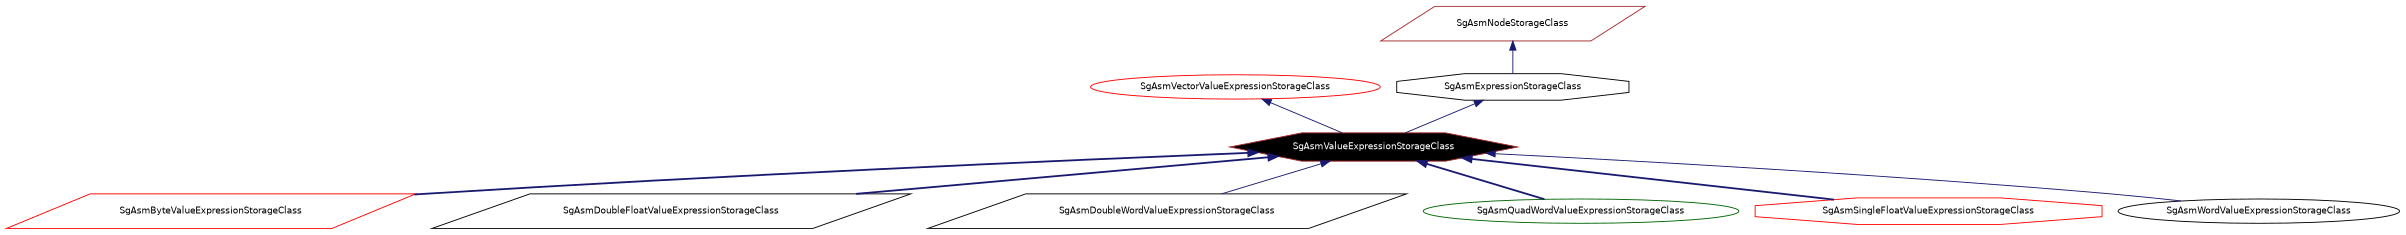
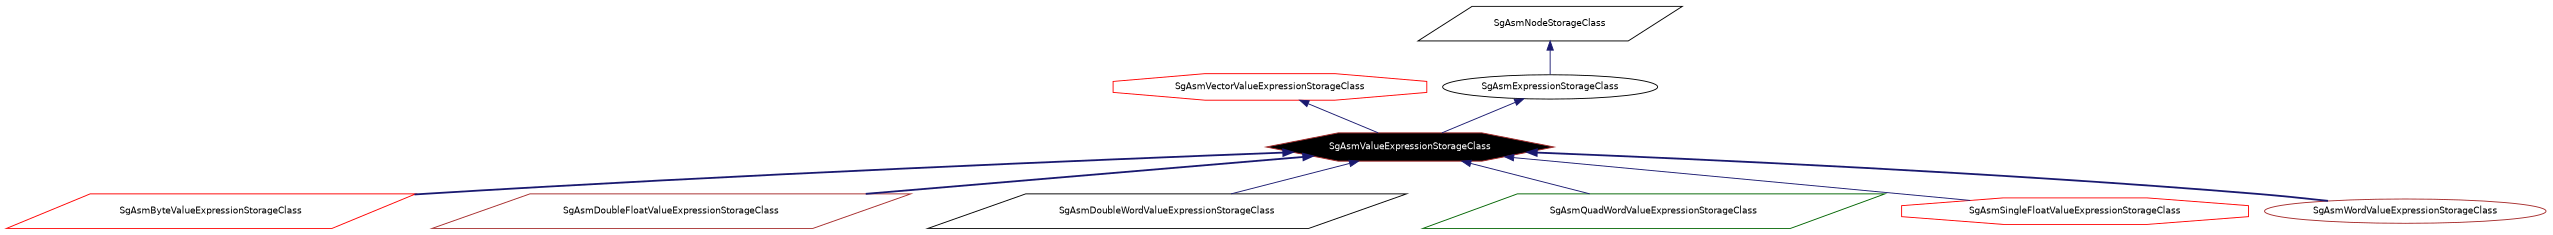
(1513, 24) -> (1550, 24)
(1235, 87) -> (1270, 87)
(1513, 87) -> (1550, 87)
(1838, 174) -> (1933, 172)
(1653, 179) -> (1742, 179)
(1485, 182) -> (1530, 179)
(671, 211) -> (671, 211)
(1581, 211) -> (1654, 211)
(2259, 211) -> (2405, 211)
